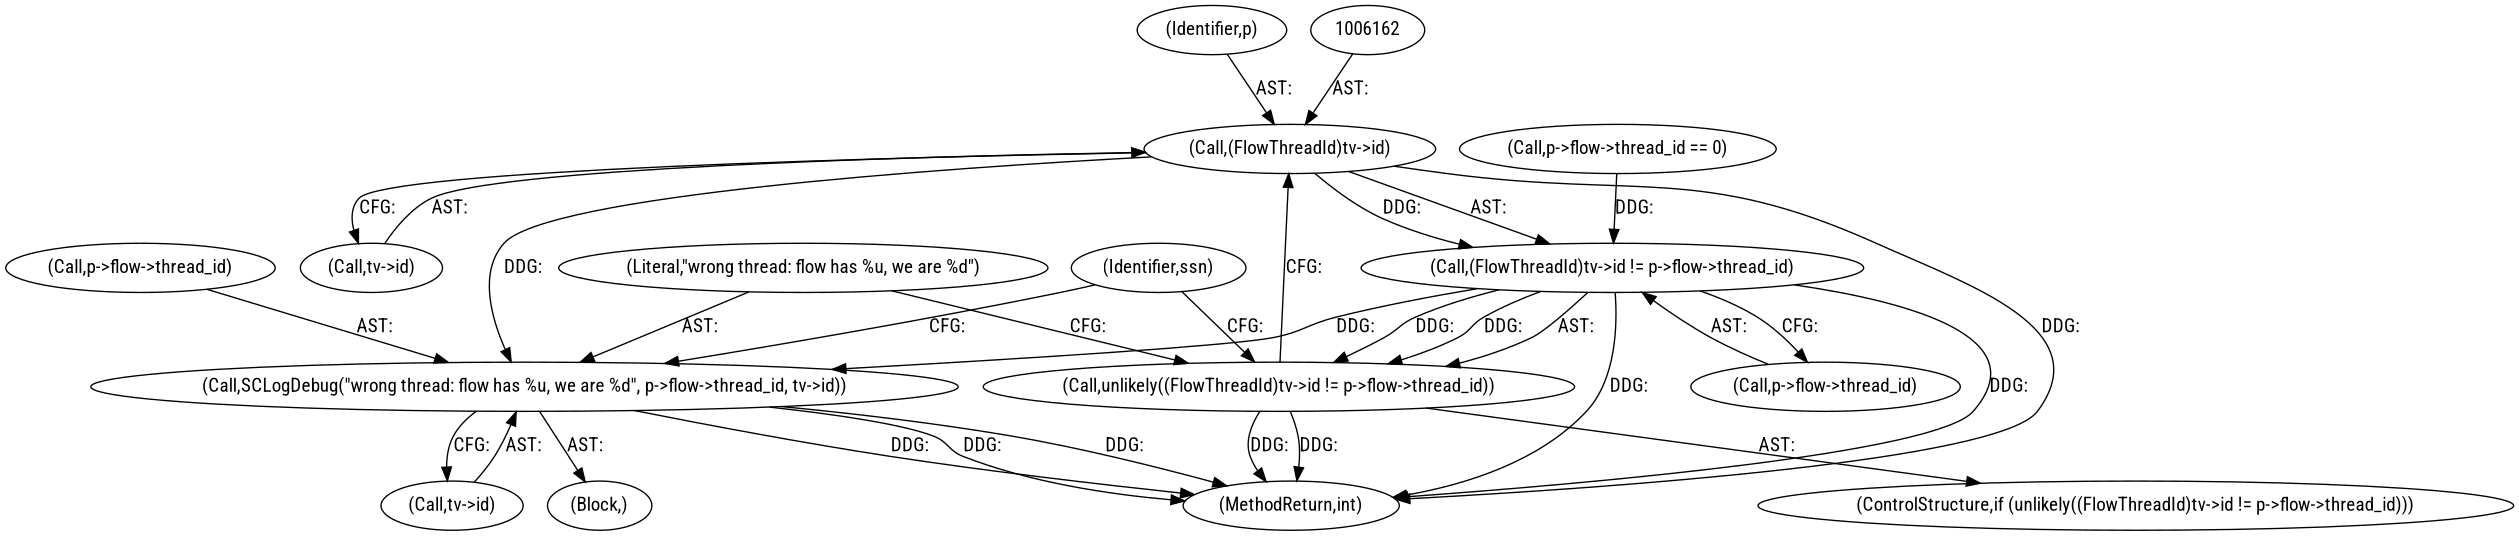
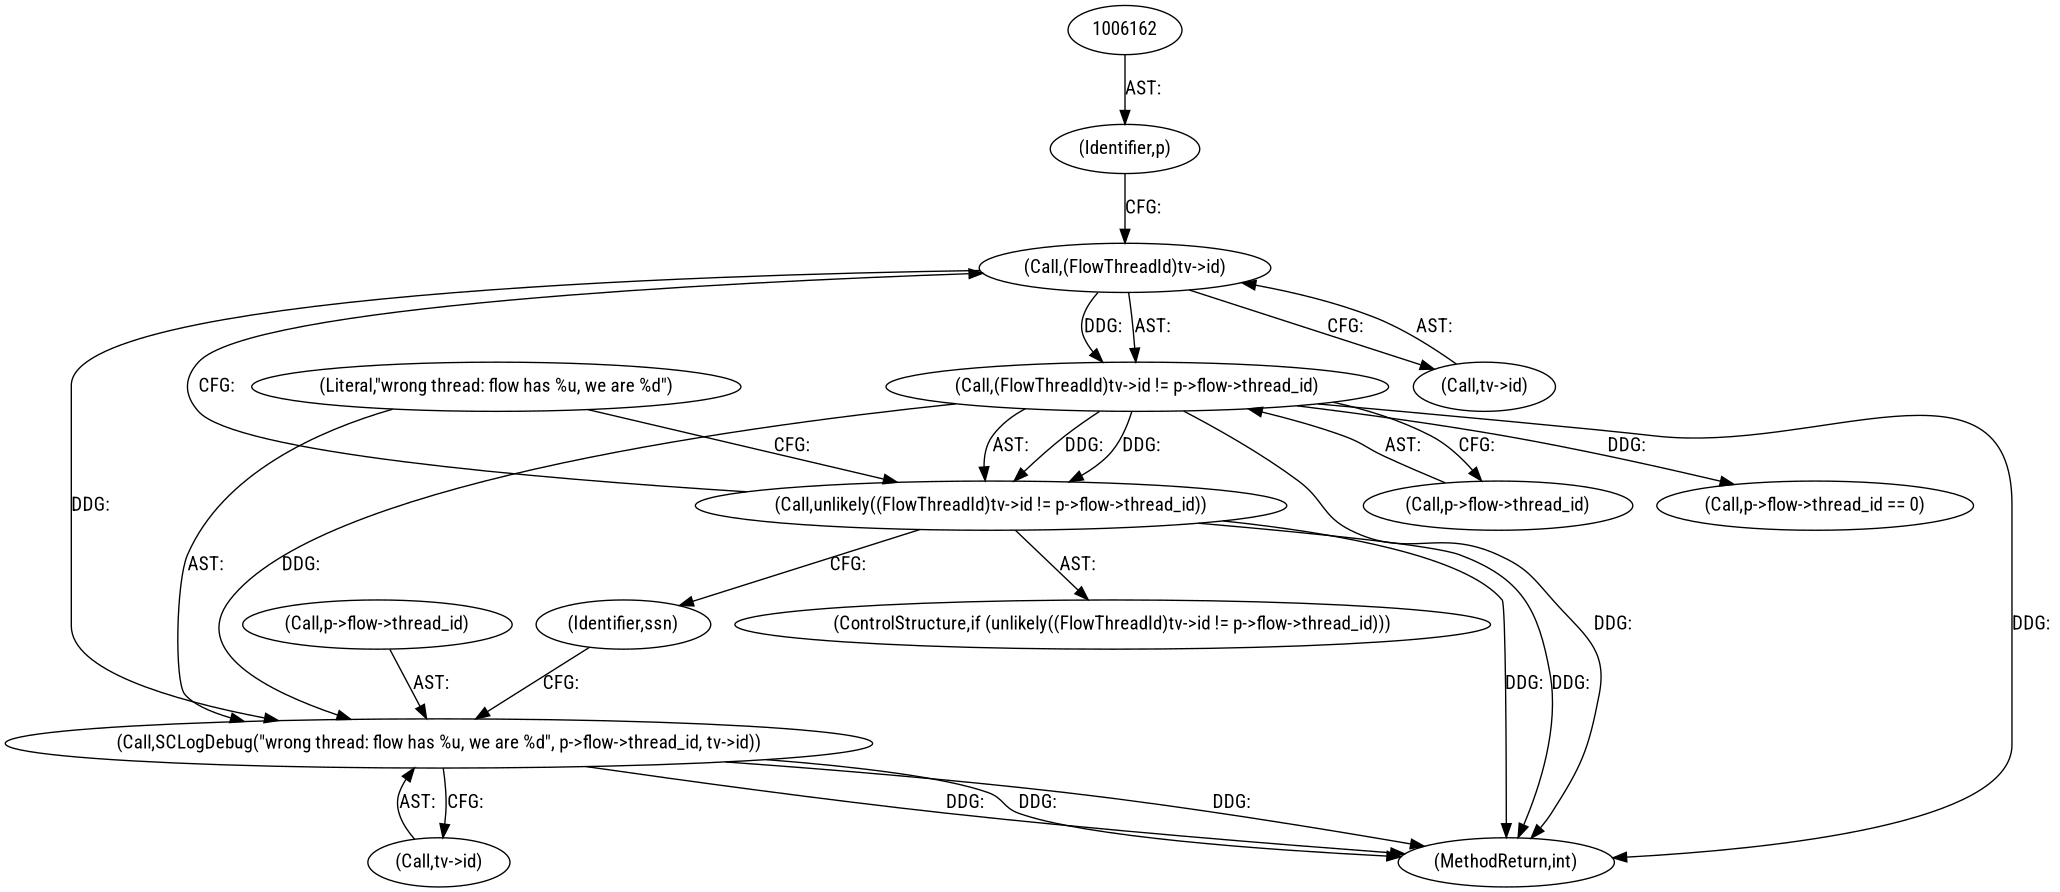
(1333, 83) -> (1125, 83)
(1276, 90) -> (1145, 208)
(1615, 202) -> (1510, 437)
(1213, 322) -> (806, 565)
(2050, 352) -> none
(600, 506) -> none
